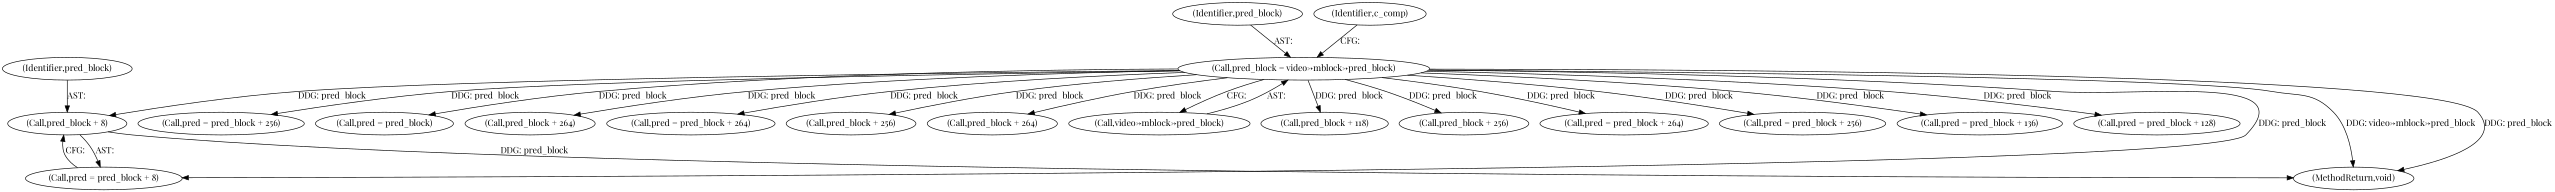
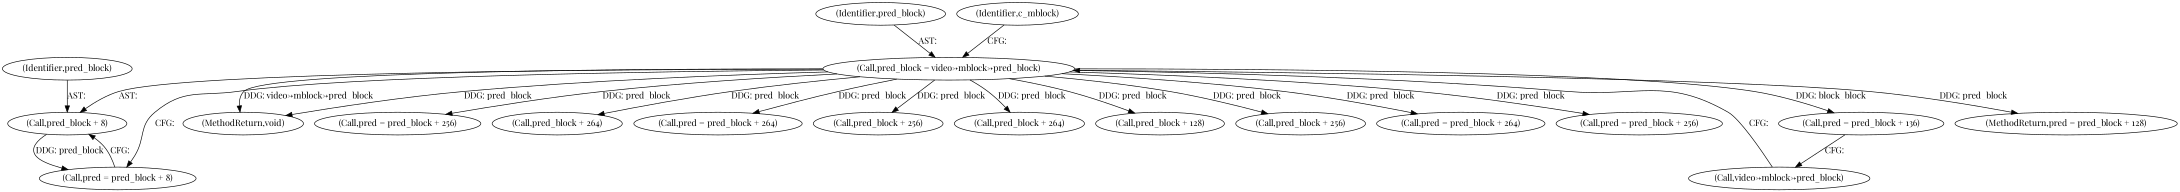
(1370, 14) -> (1018, 14)
(1224, 93) -> (1823, 149)
(332, 96) -> (130, 96)
(1278, 96) -> (1760, 124)
(1850, 96) -> (1831, 96)
(384, 124) -> none
(1325, 124) -> (1160, 124)
(2157, 124) -> (2066, 124)
(2293, 124) -> (166, 124)
(106, 151) -> (70, 151)
(1088, 169) -> none
